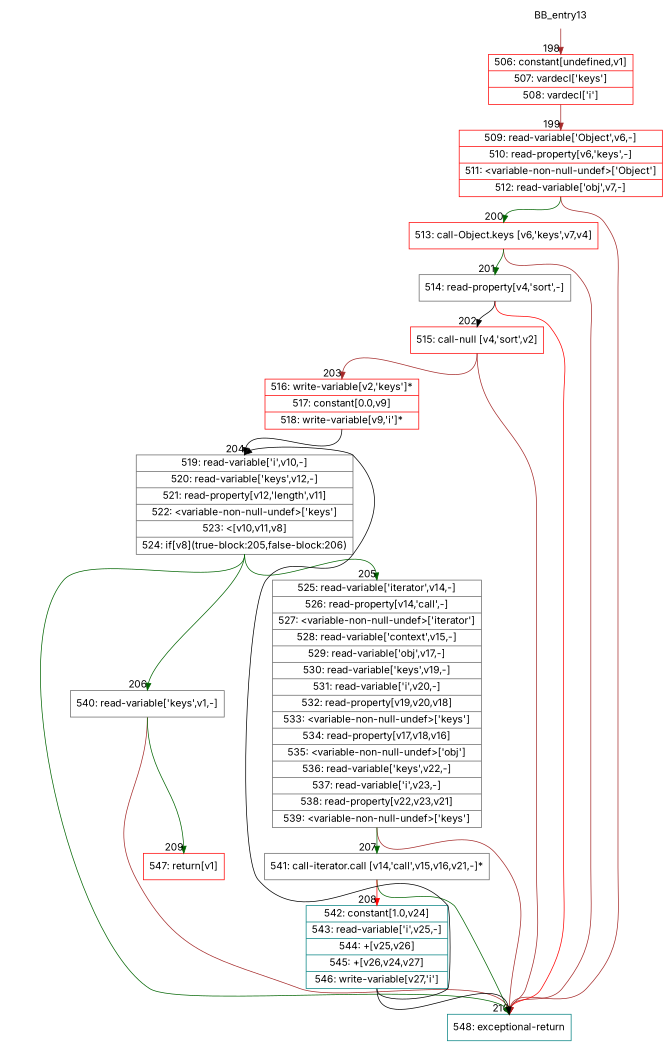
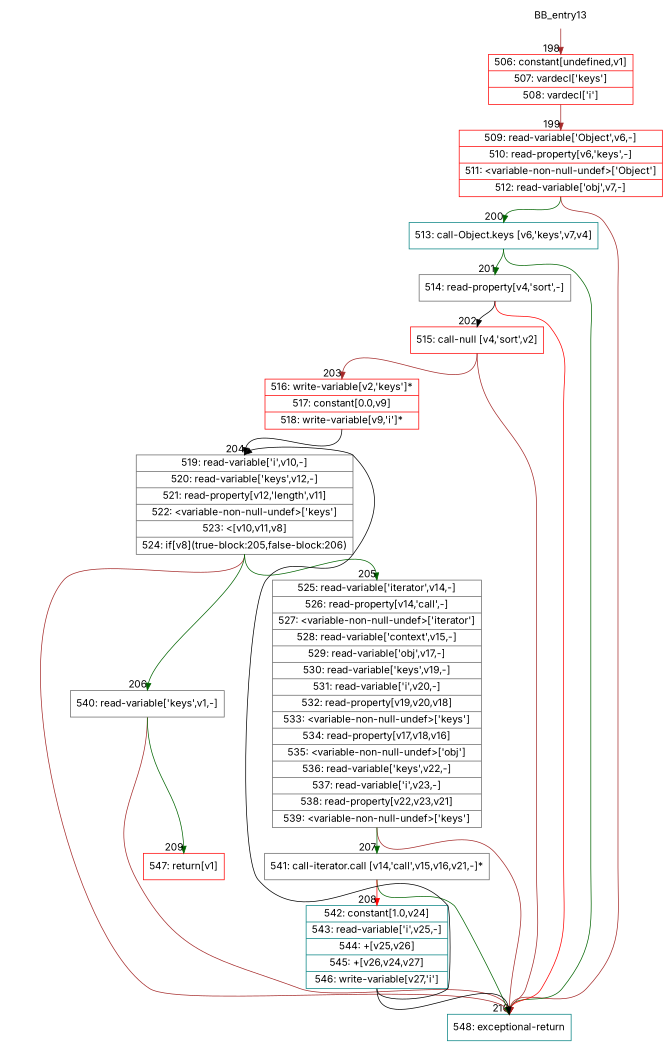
(504, 236) -> (504, 236)
(591, 619) -> (591, 619)
(80, 875) -> (80, 875)
